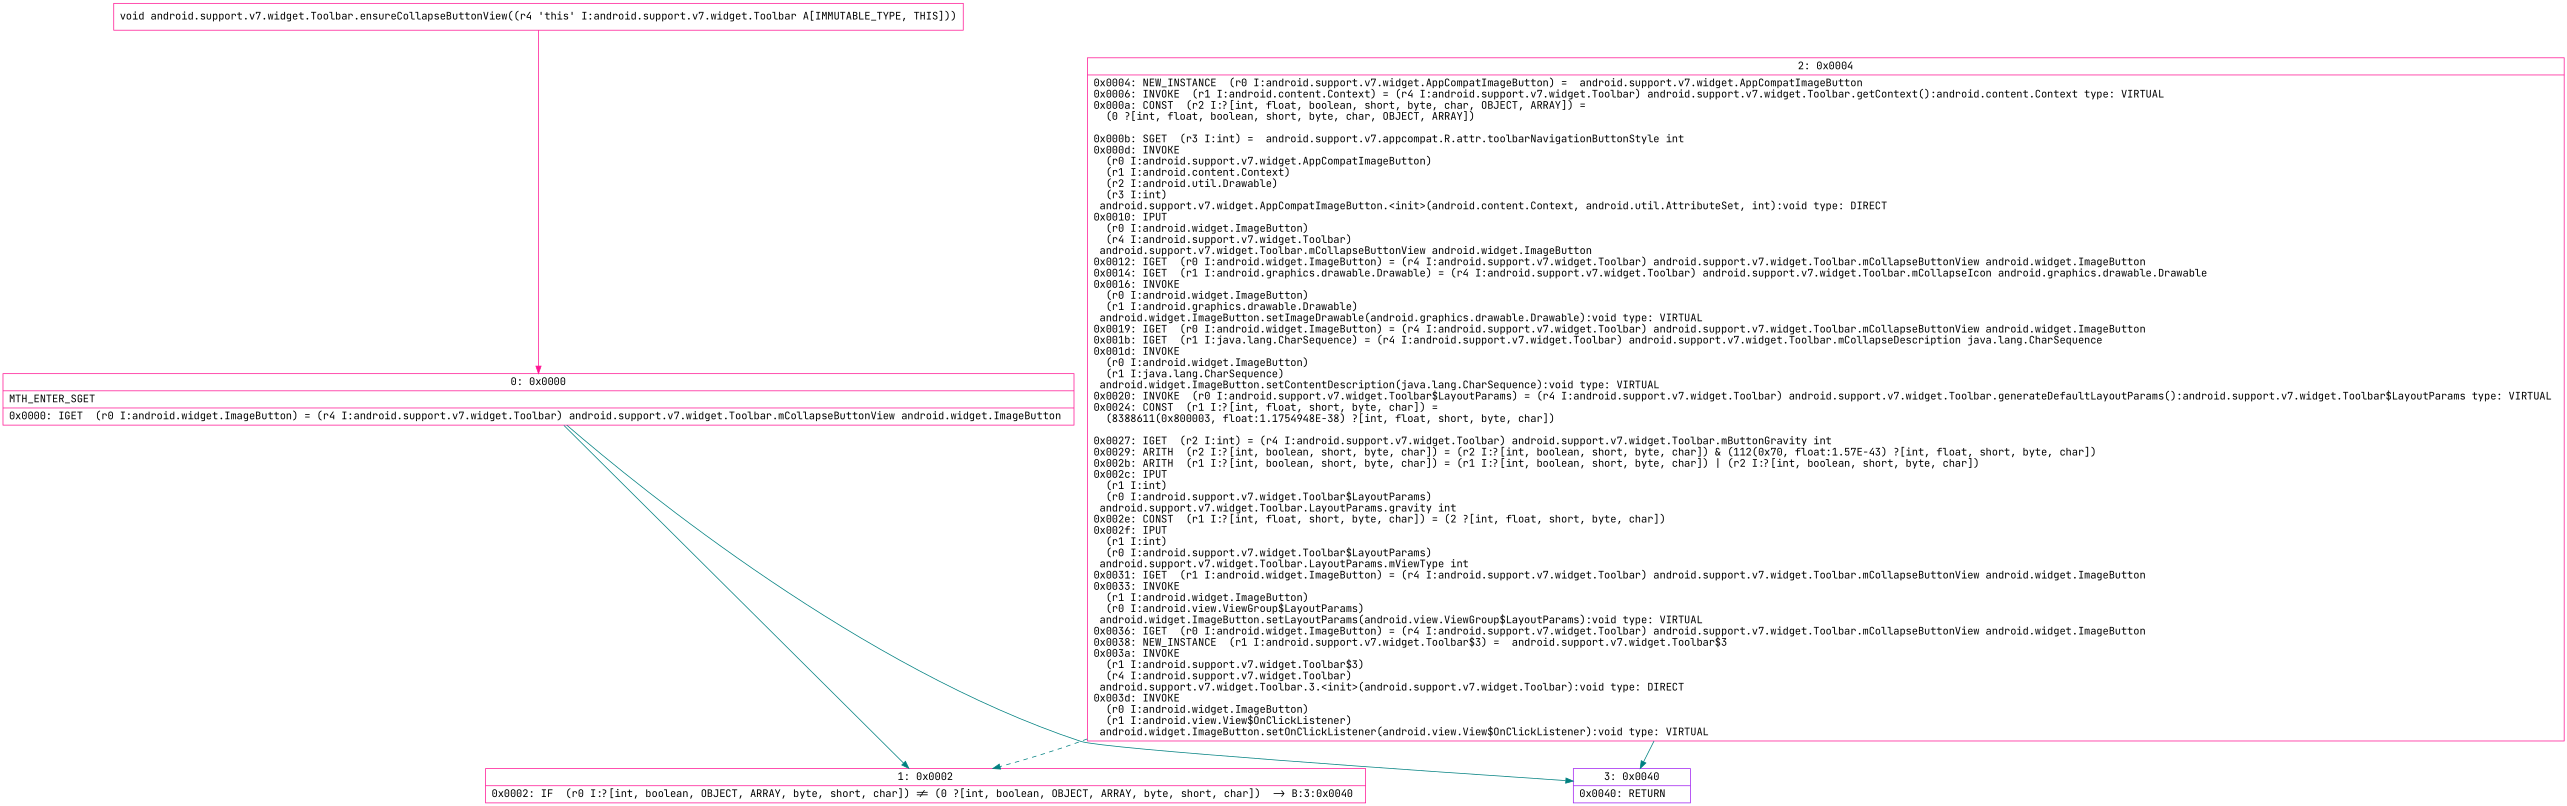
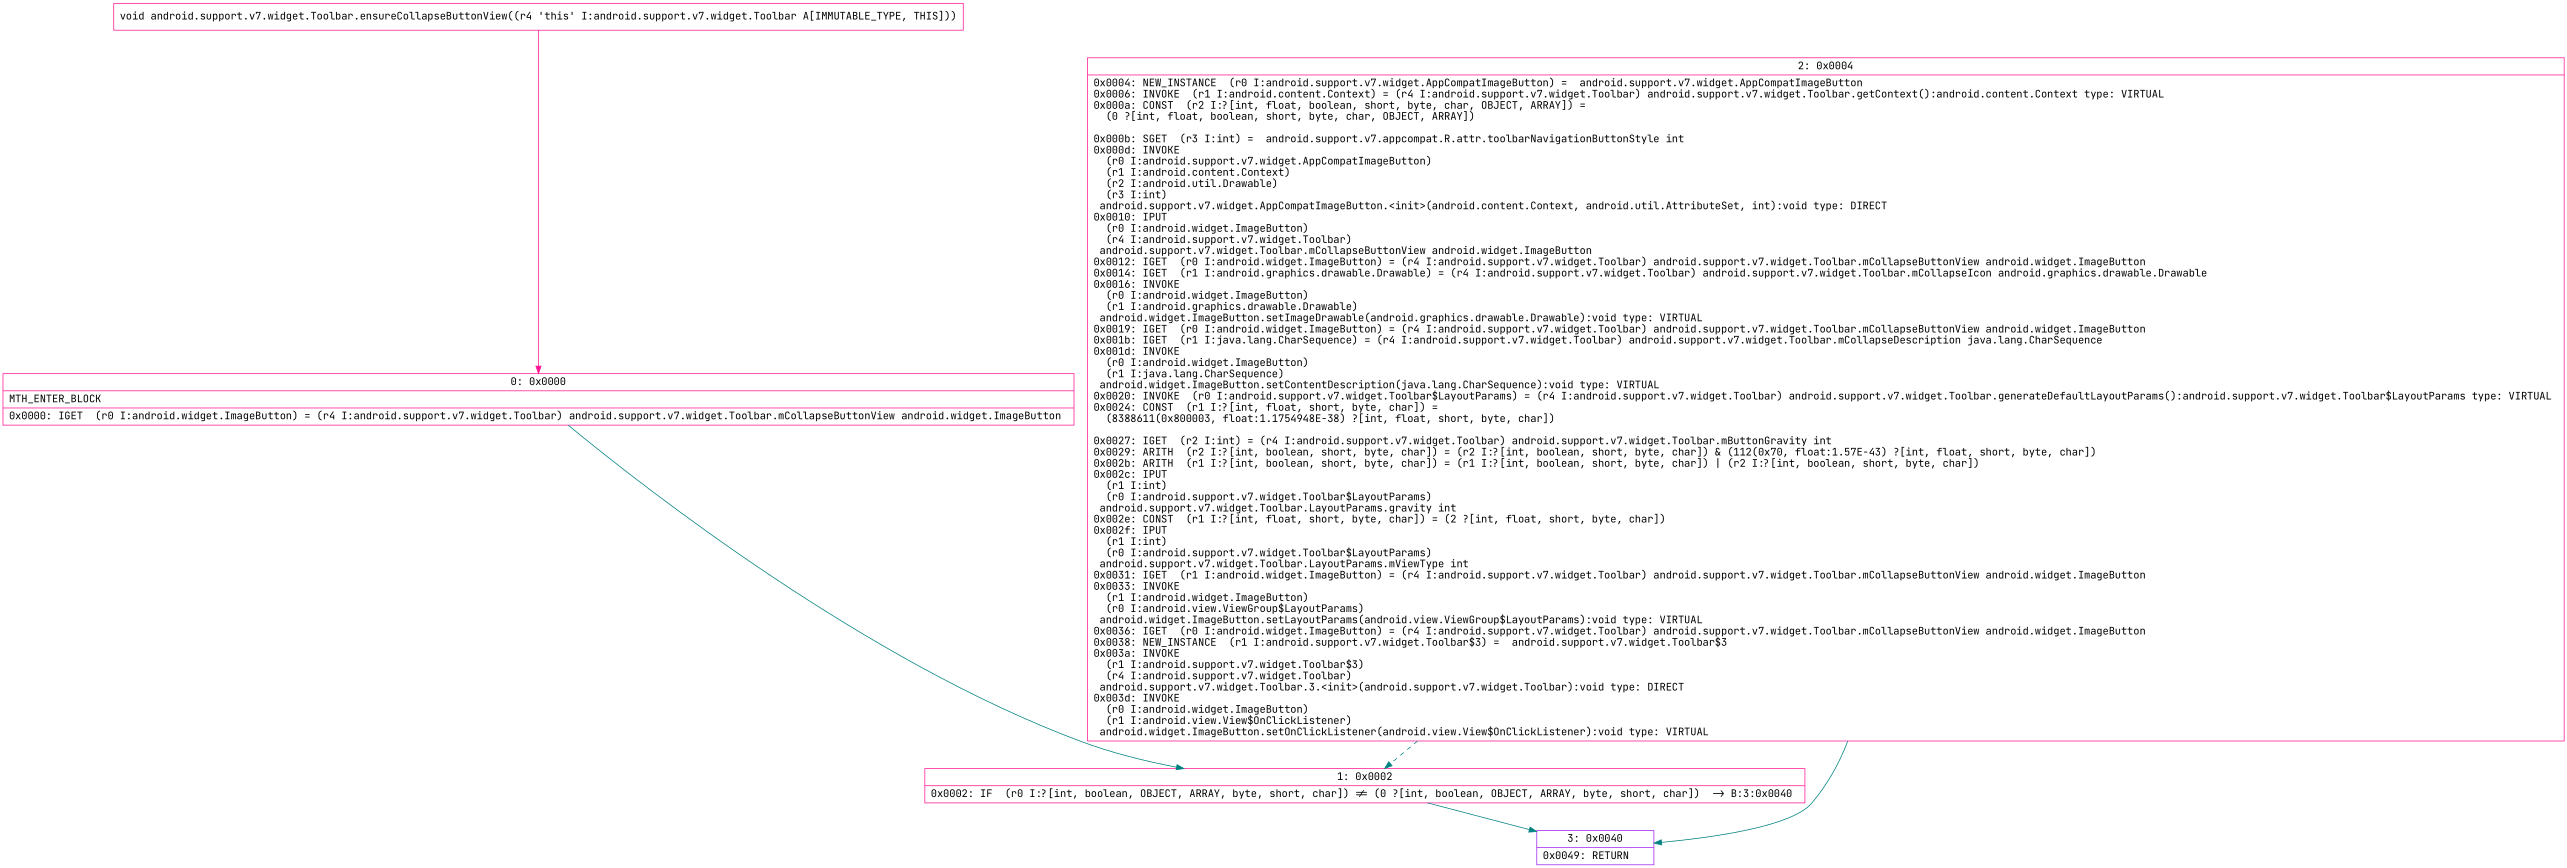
(52, 399) -> (55, 399)
(1025, 720) -> (1478, 816)
(1632, 794) -> (1595, 856)
